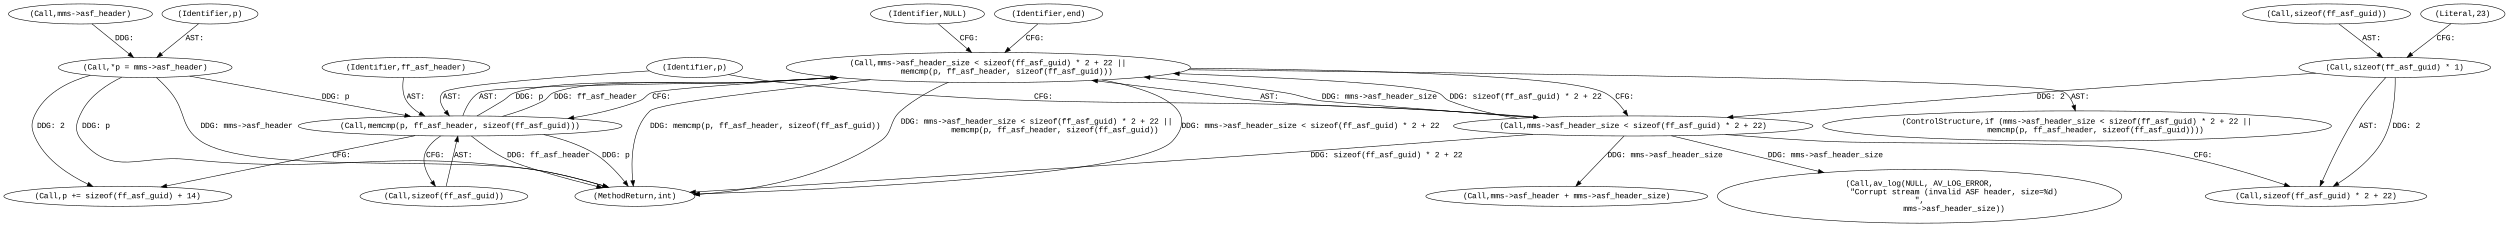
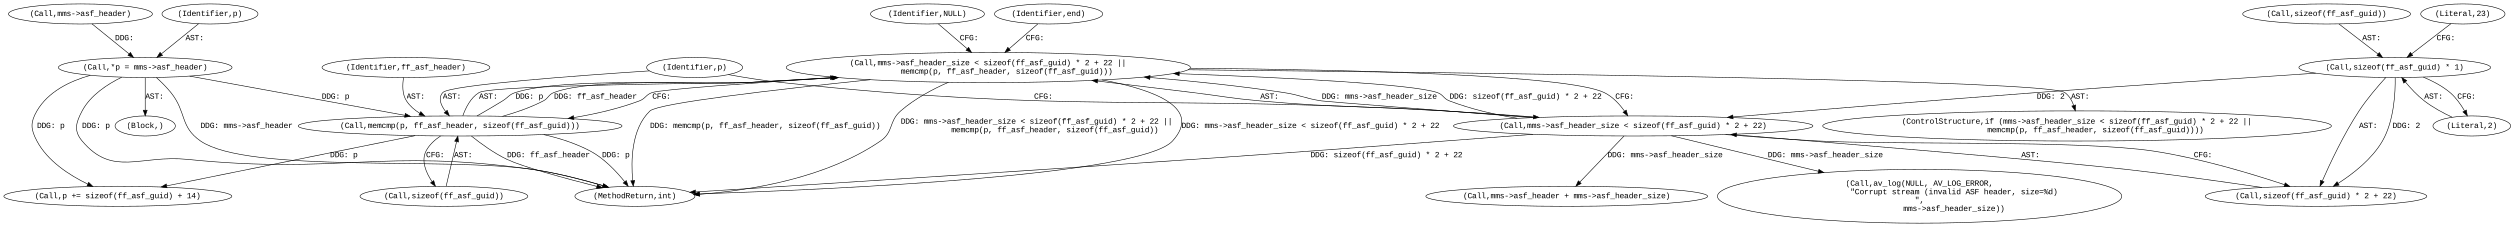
(51, 126) -> (51, 126)
none -> (145, 126)
none -> (2472, 126)
(344, 155) -> (344, 155)
none -> (2000, 157)
